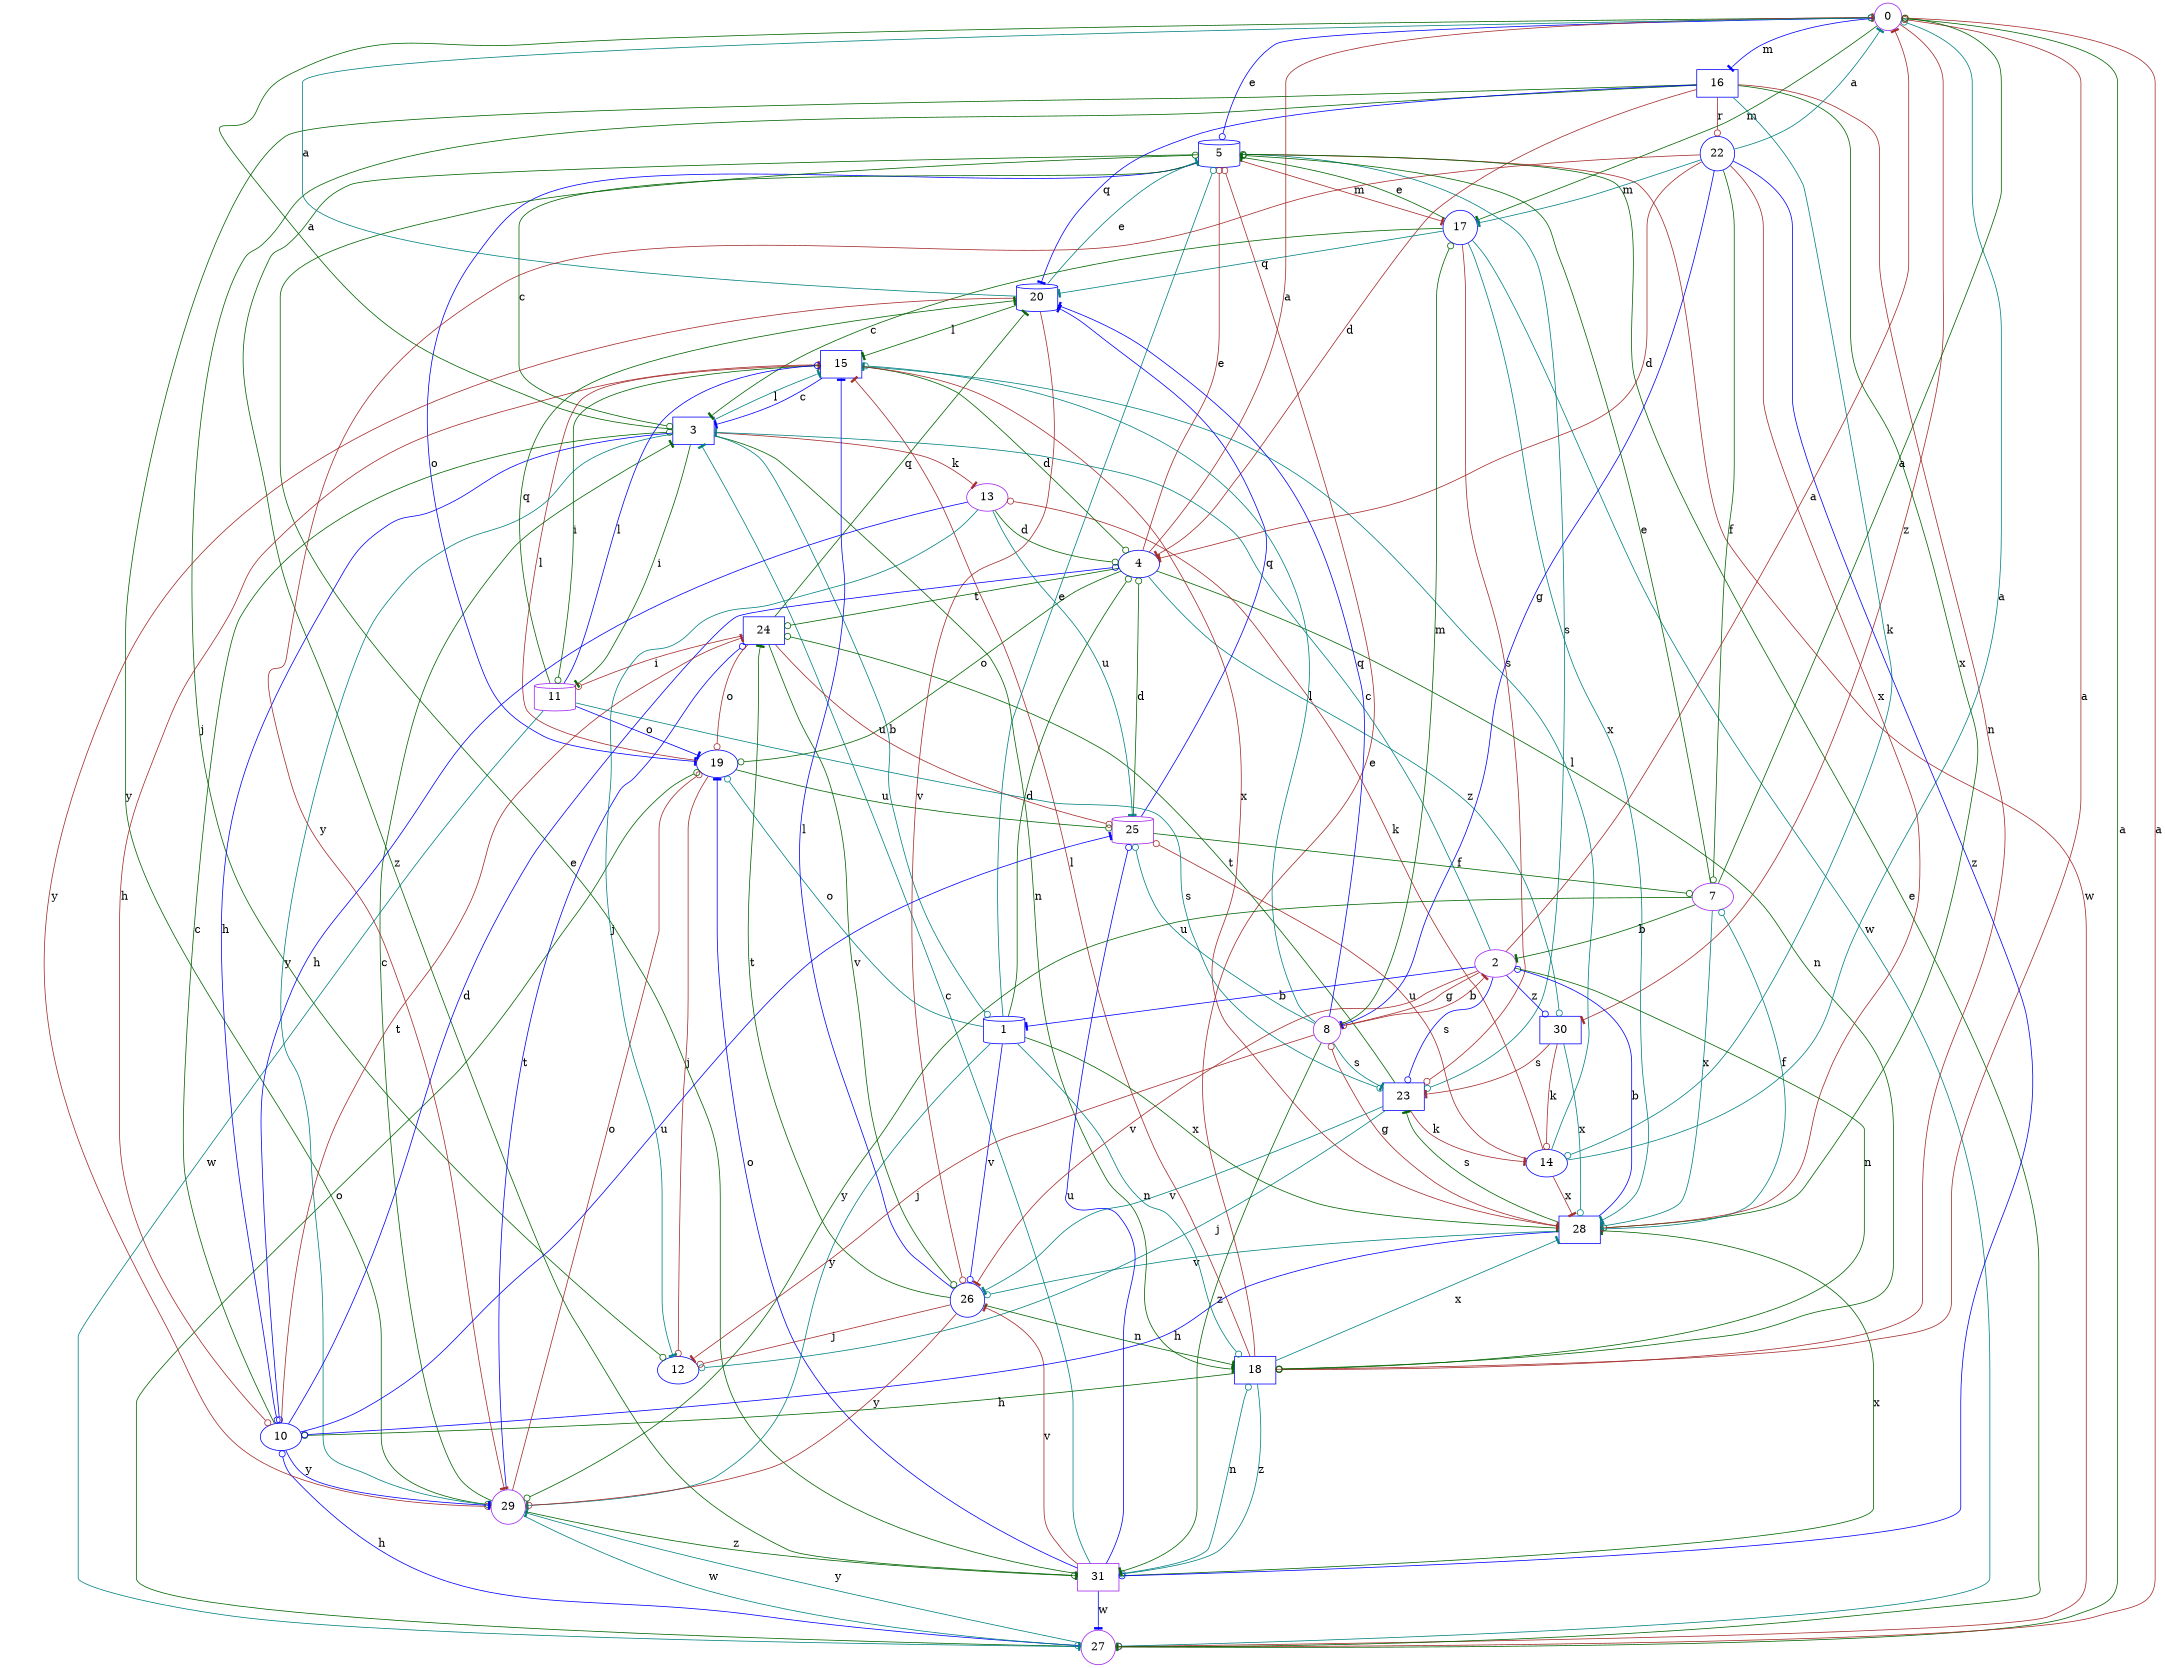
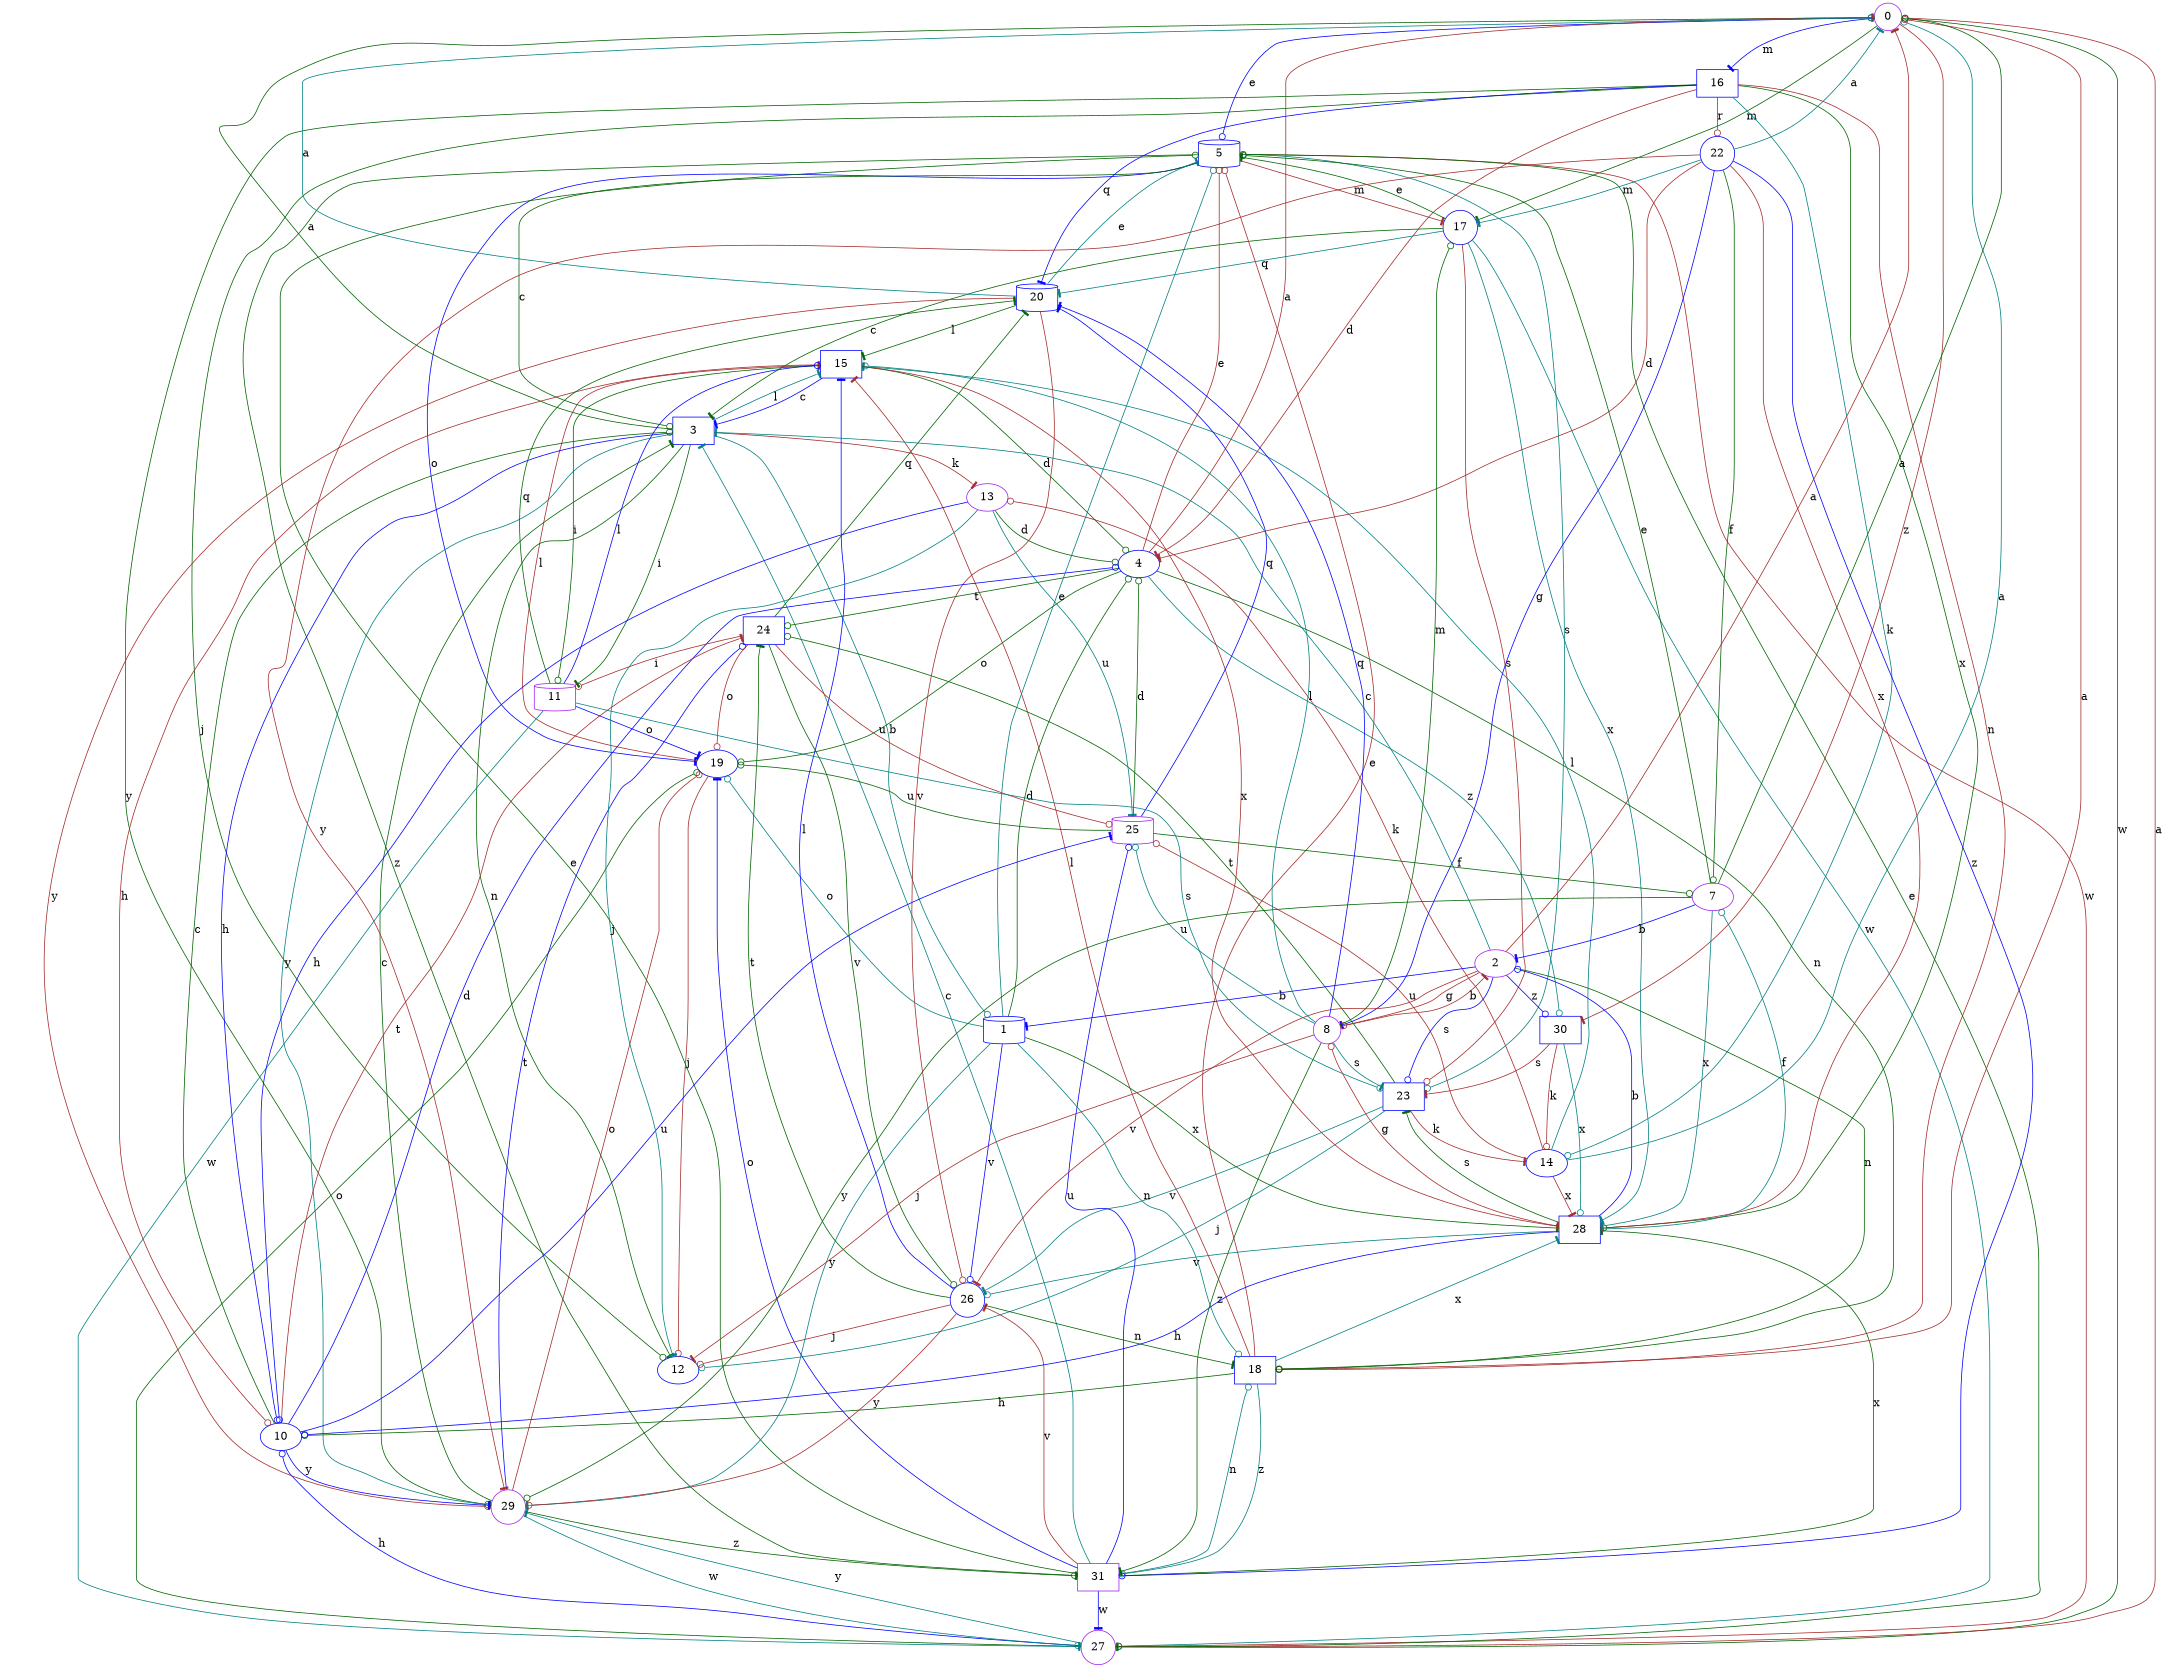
(910, 807) -> (925, 808)
(2123, 830) -> (2123, 830)
(1032, 870) -> (477, 847)
(1608, 935) -> (1608, 935)
